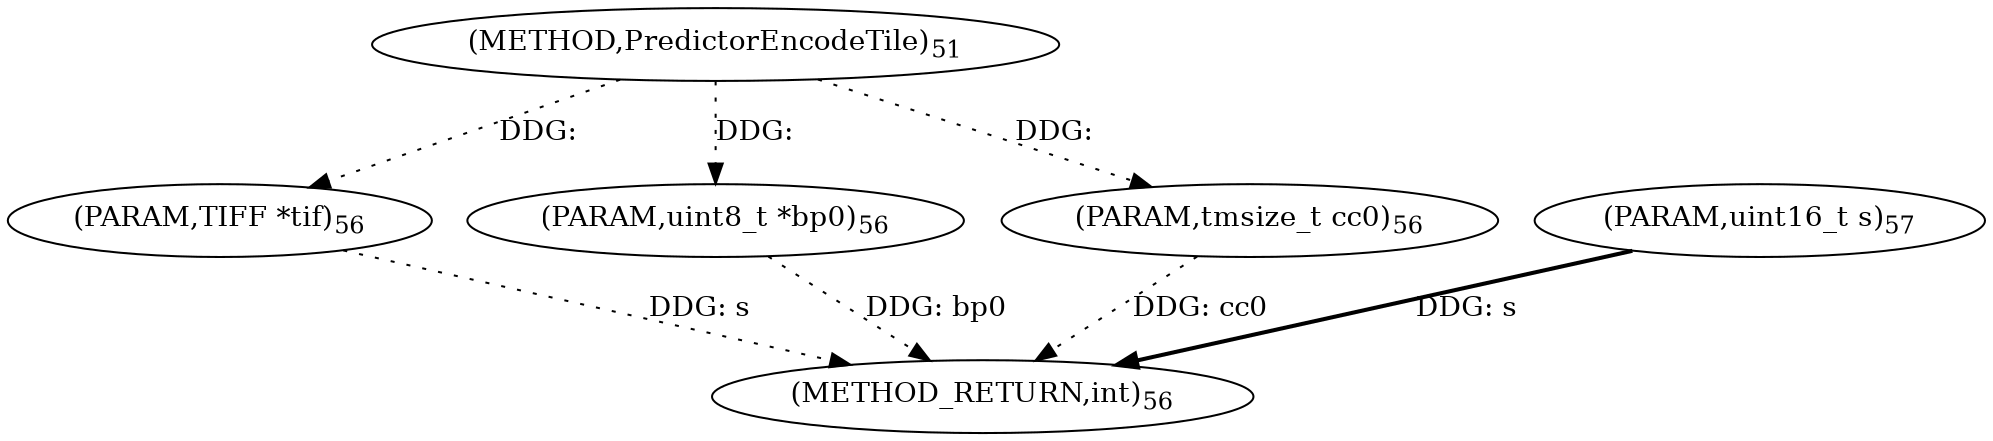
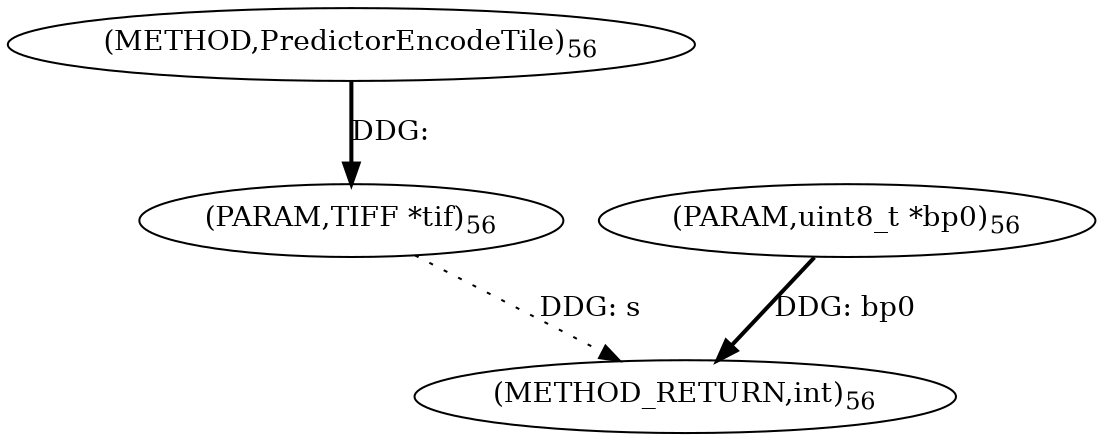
(947, 41) -> (583, 41)
(716, 122) -> none
(474, 130) -> (351, 122)
(1250, 221) -> none
(1760, 221) -> none
(841, 303) -> (773, 301)
